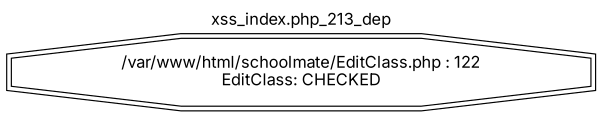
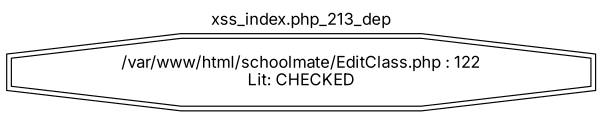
(301, 72) -> (301, 72)
